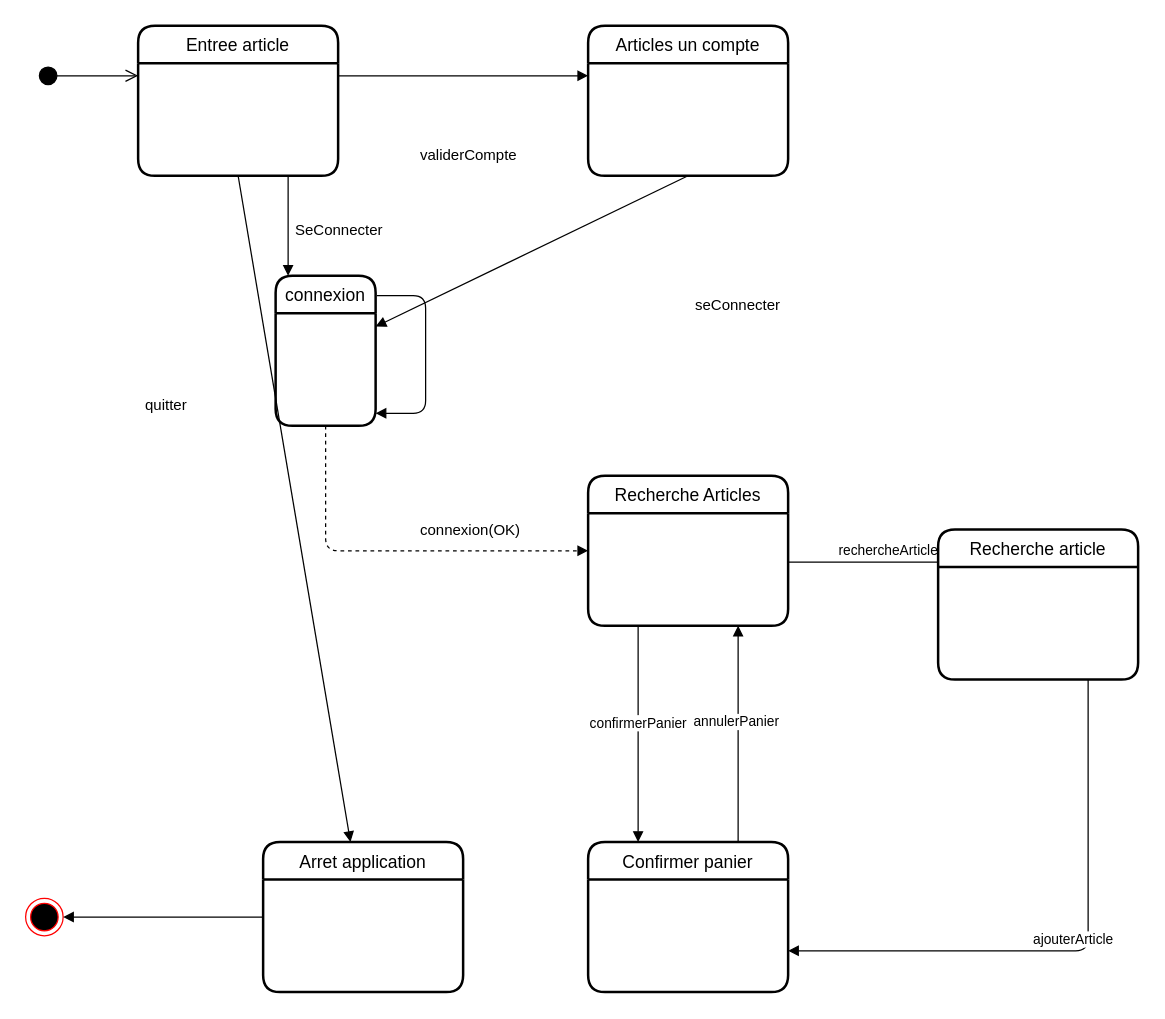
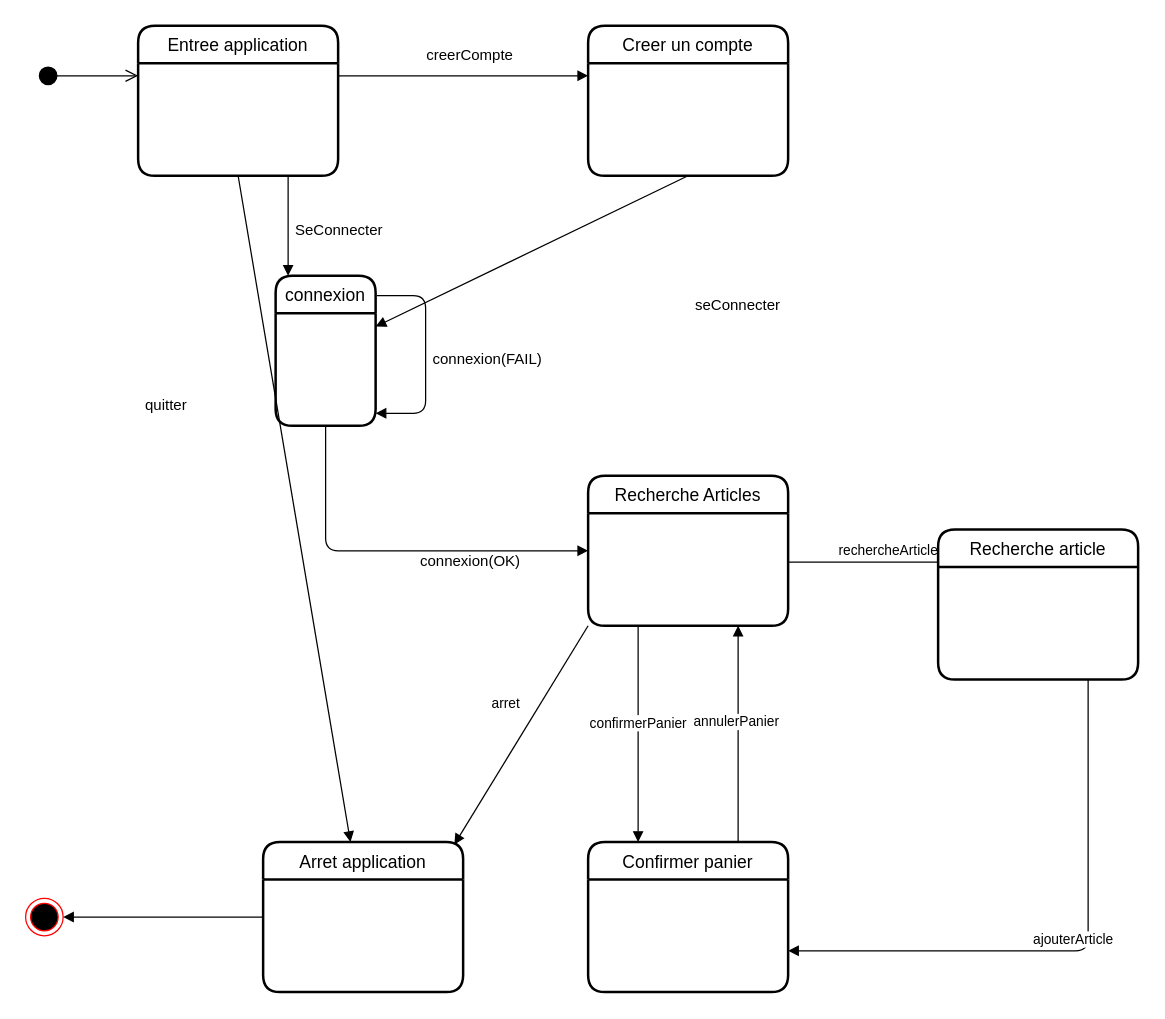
(238, 45) -> (238, 45)
(688, 45) -> (688, 45)
none -> (469, 57)
(473, 157) -> none
none -> (488, 361)
(469, 532) -> (469, 563)
(393, 551) -> (393, 551)
none -> (524, 731)
